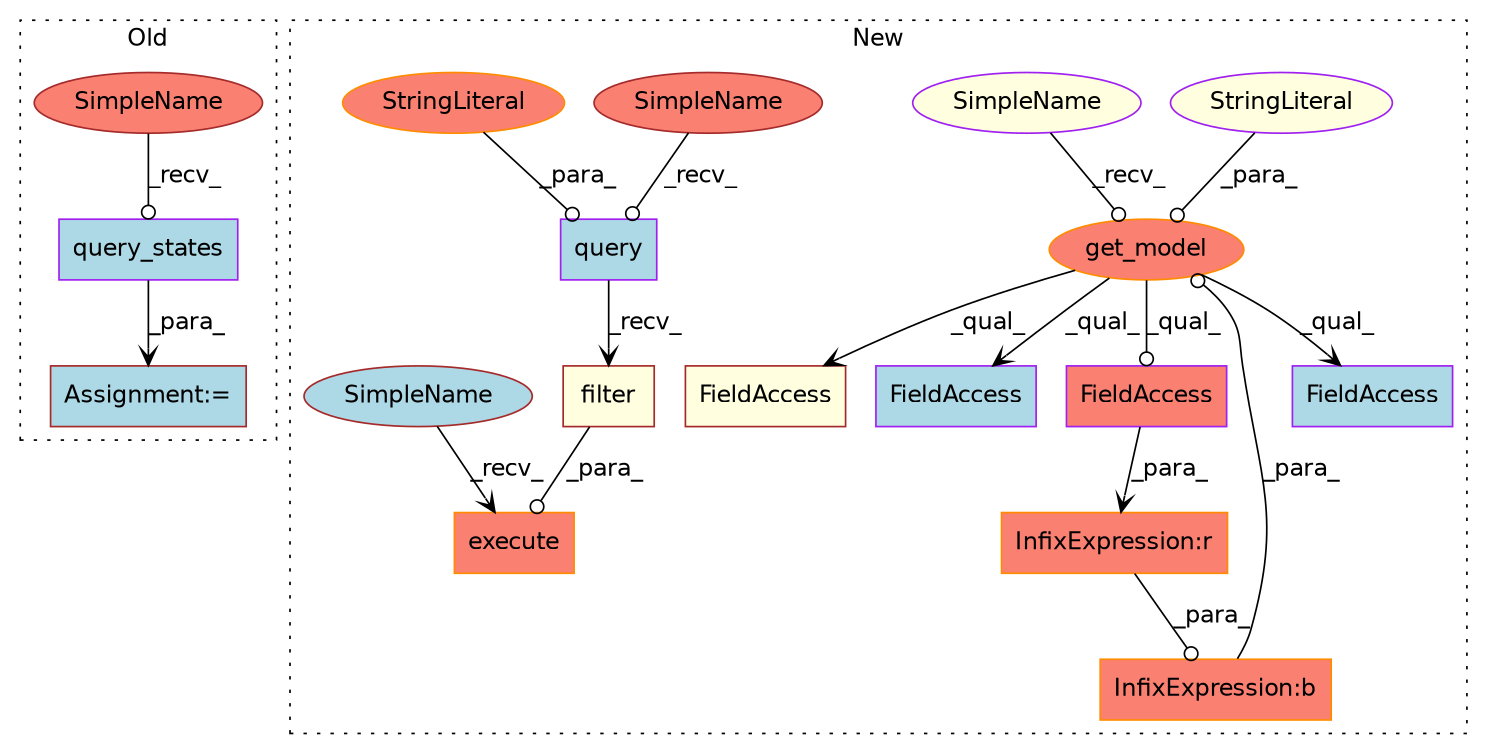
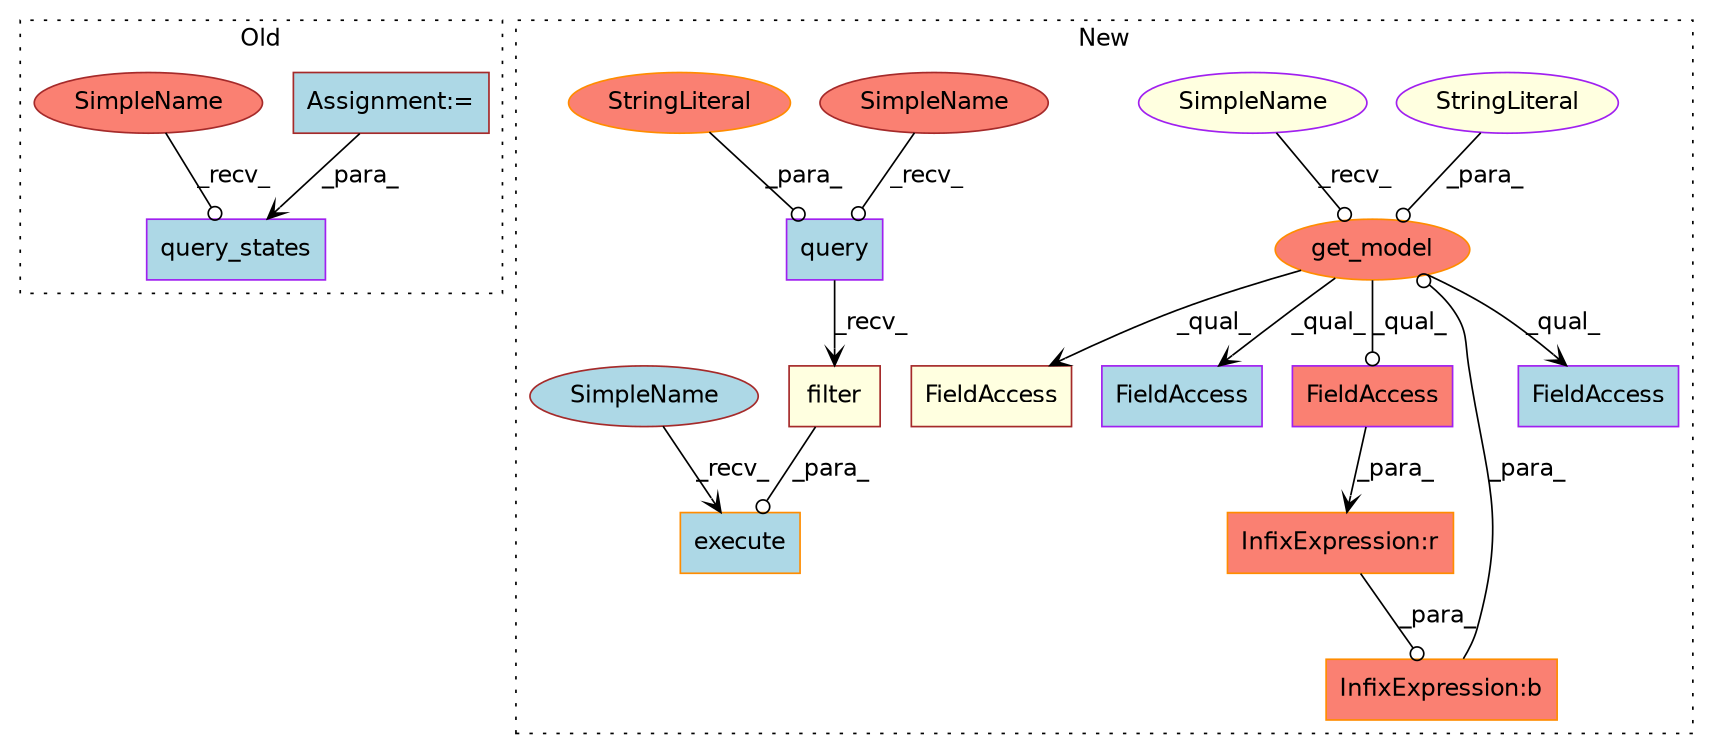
(148, 314) -> (320, 170)
(514, 543) -> (740, 543)
